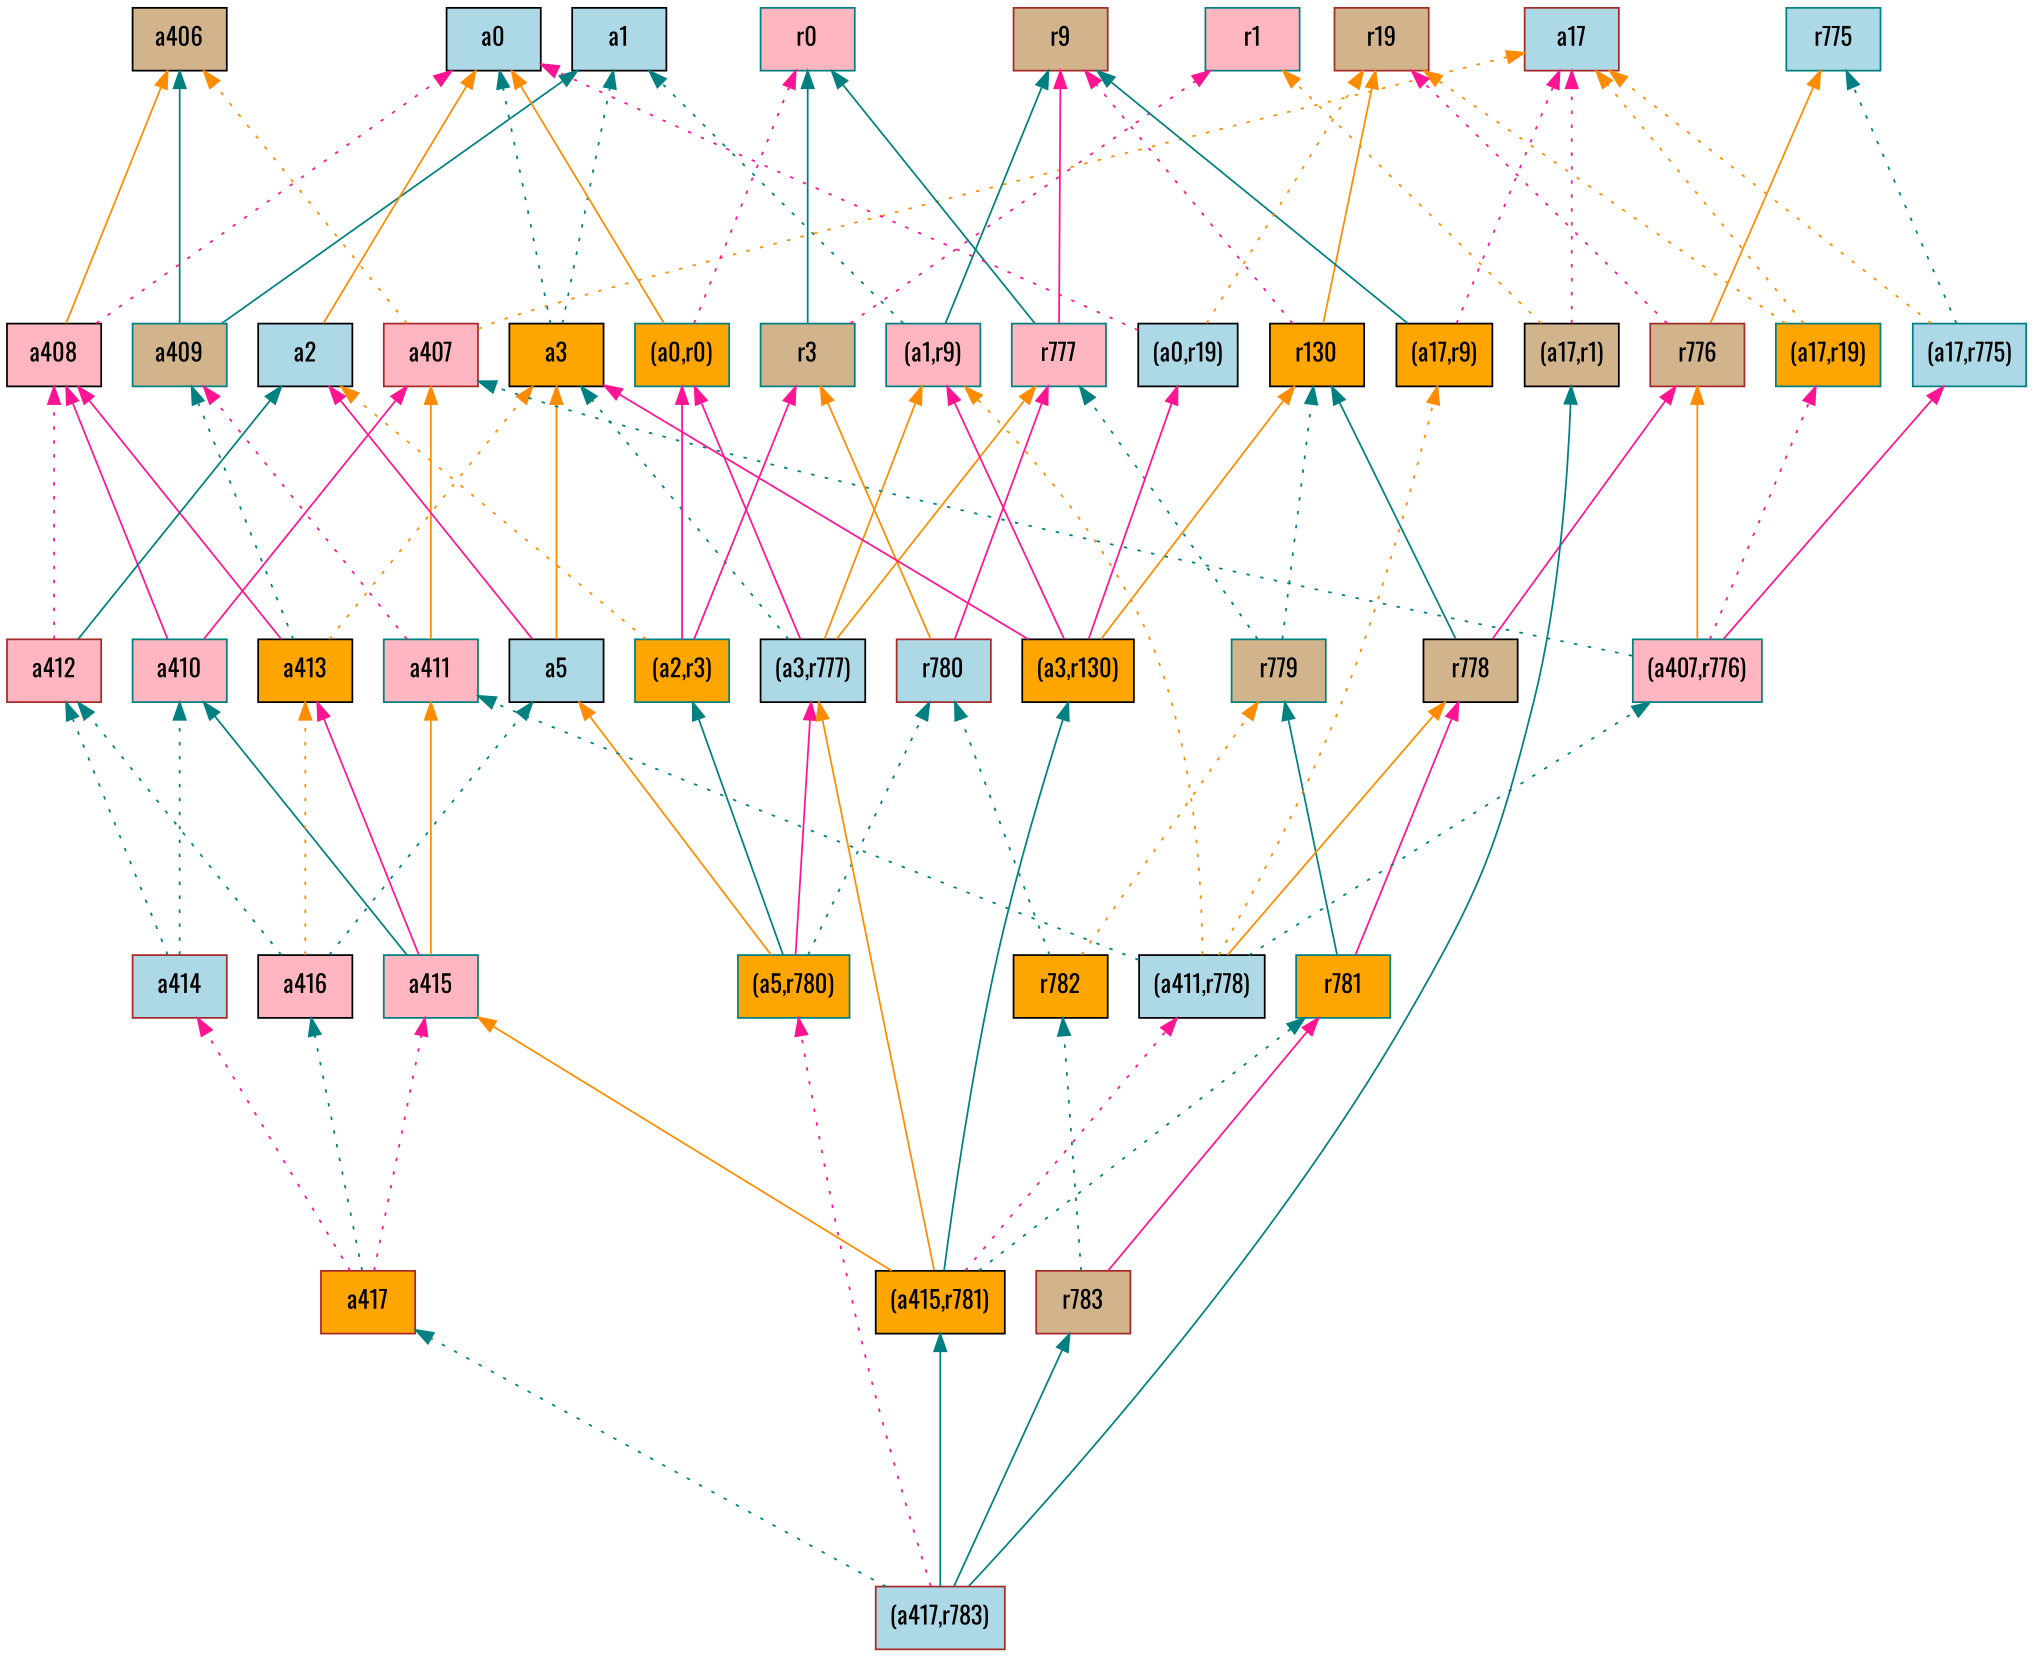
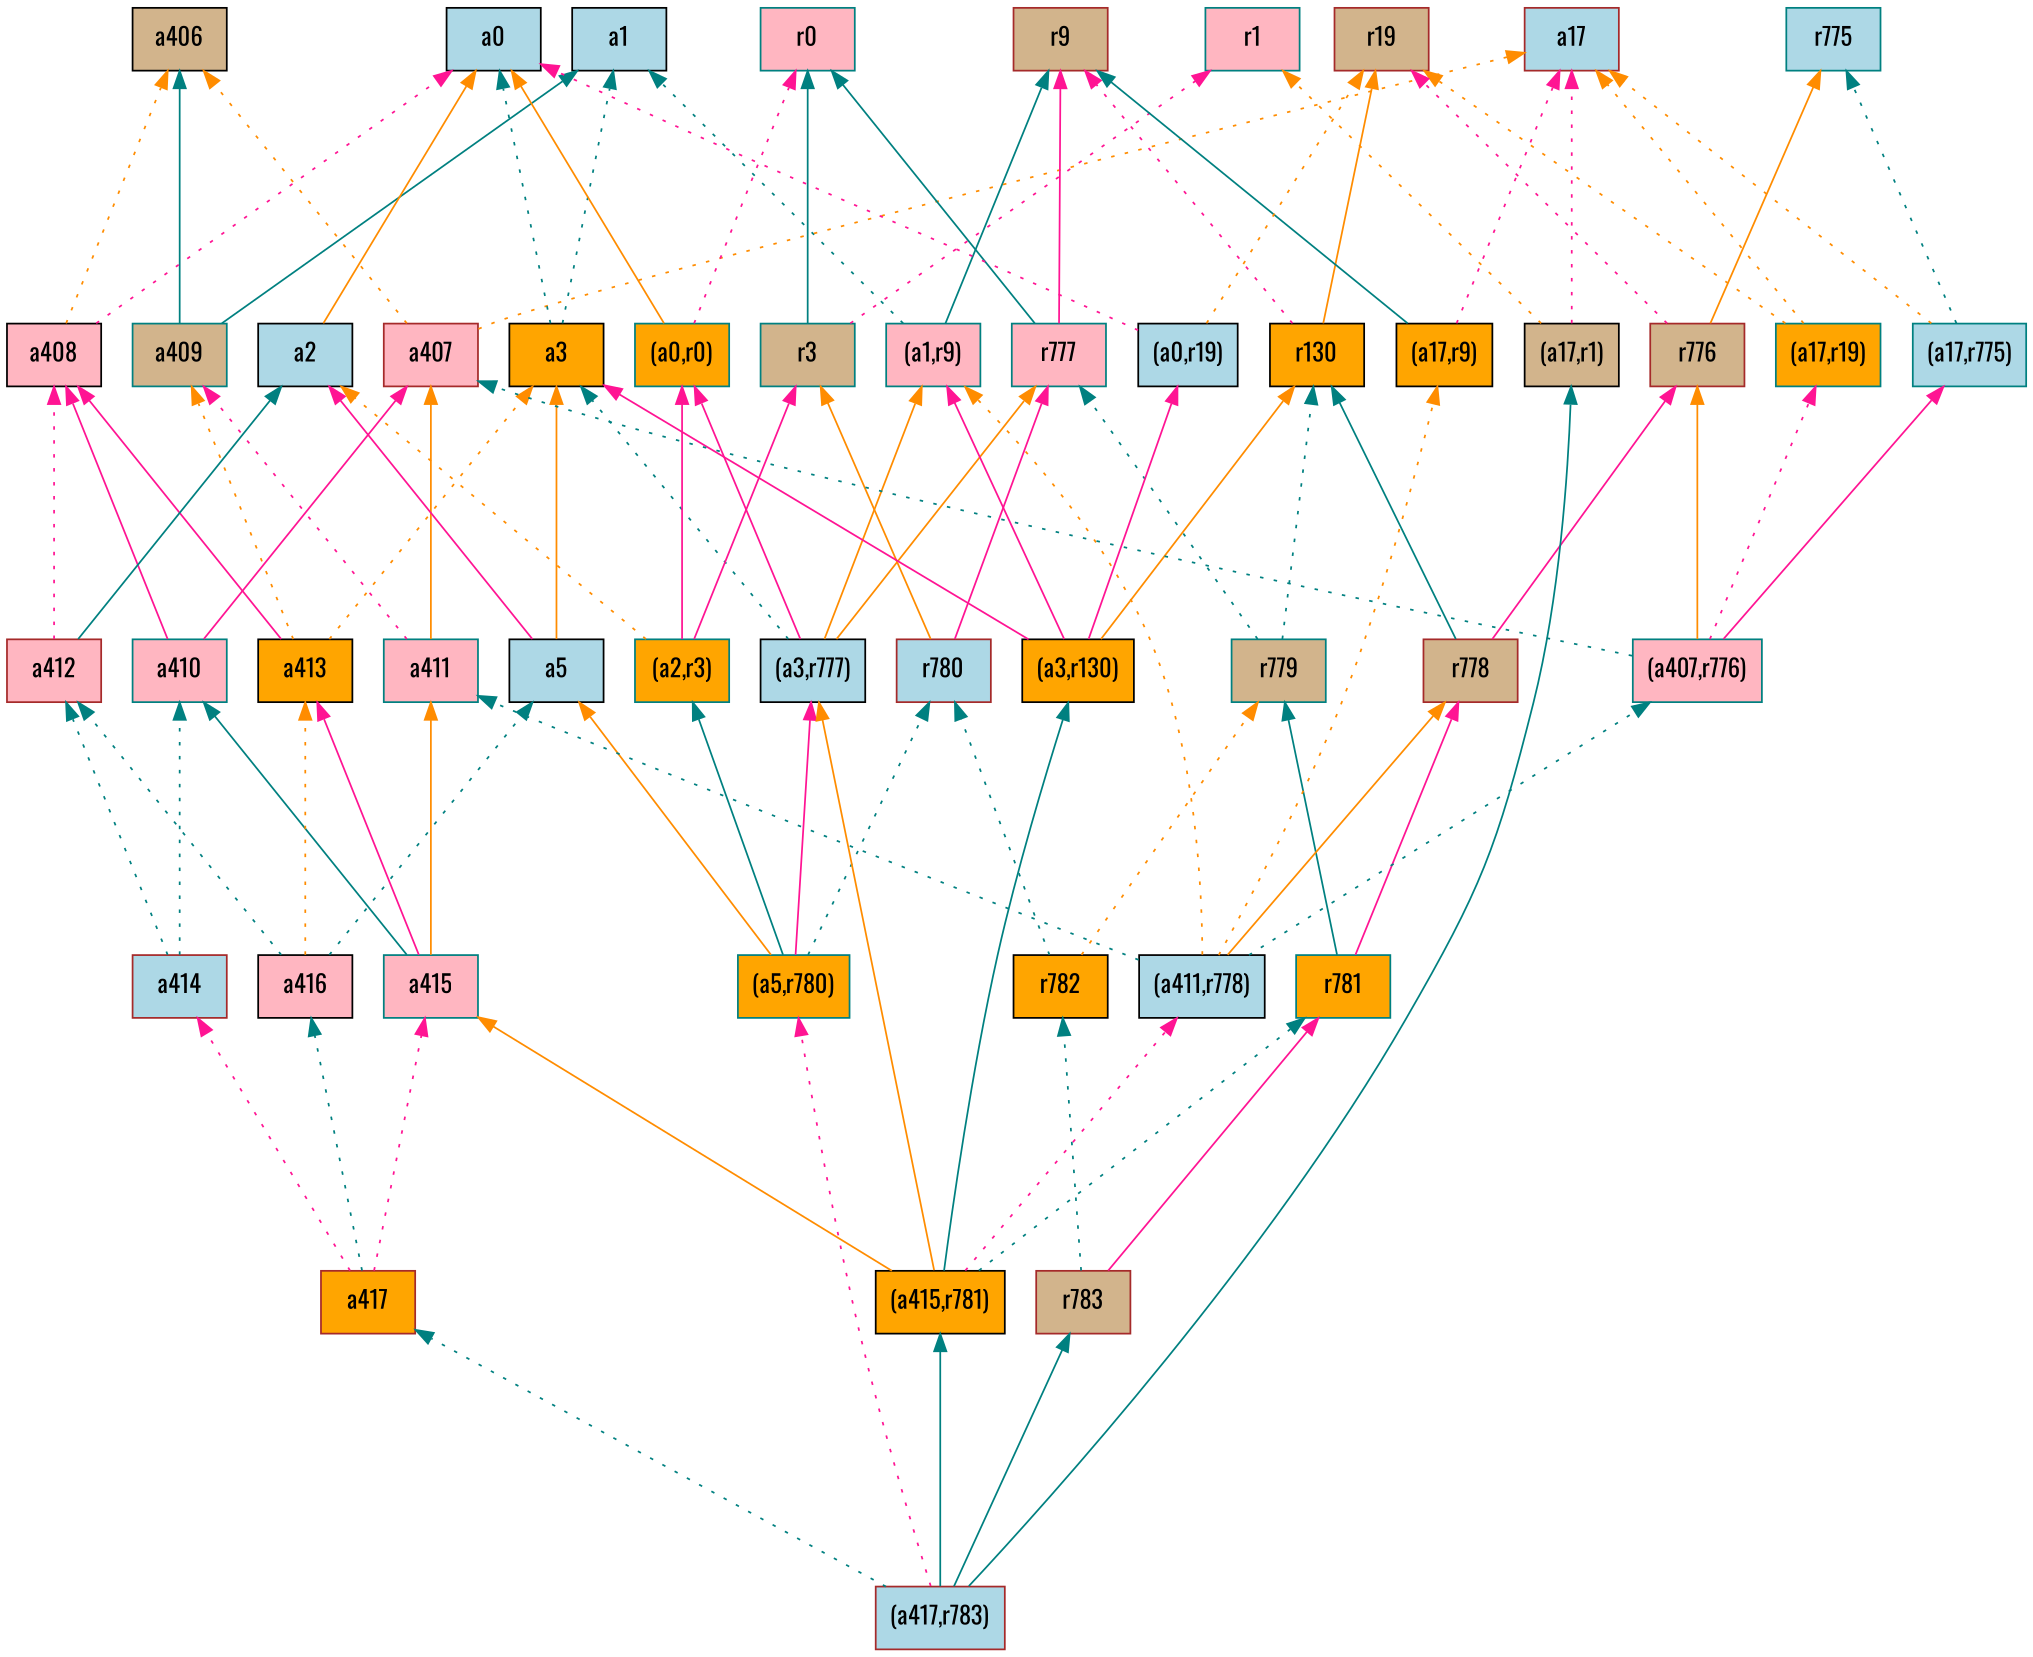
(113, 206) -> (113, 206)
(246, 521) -> (246, 521)
(1471, 671) -> (1471, 671)
